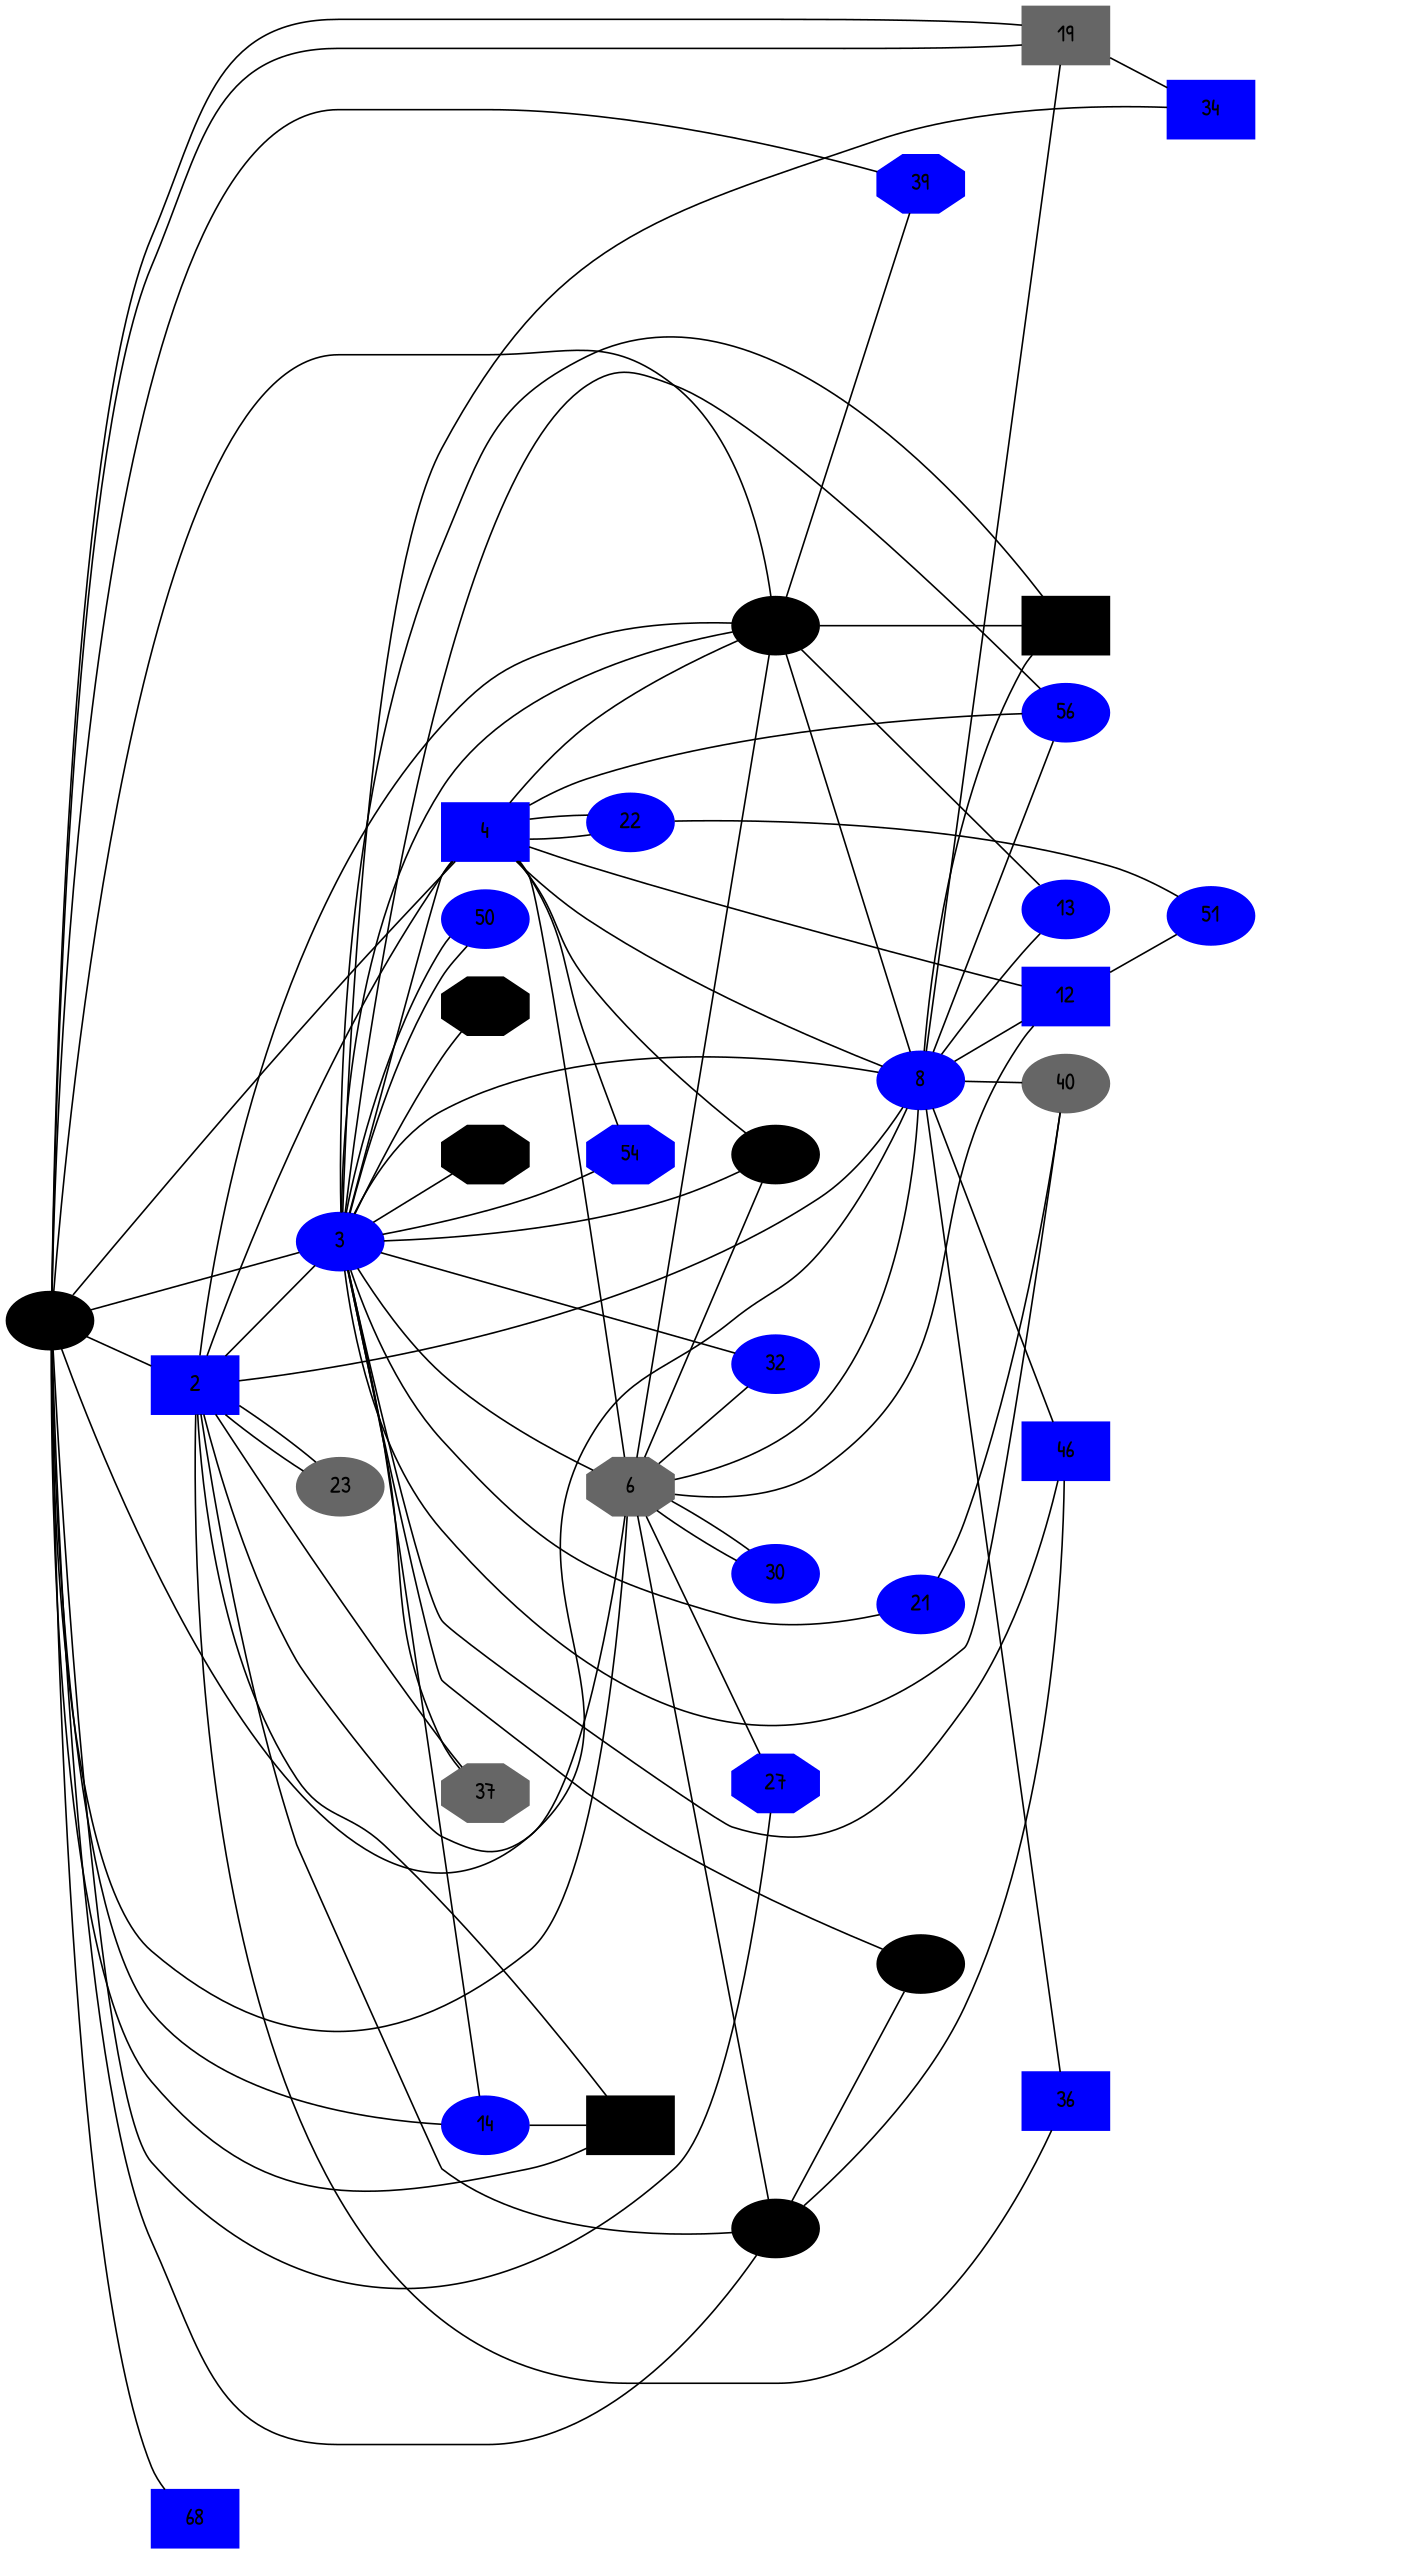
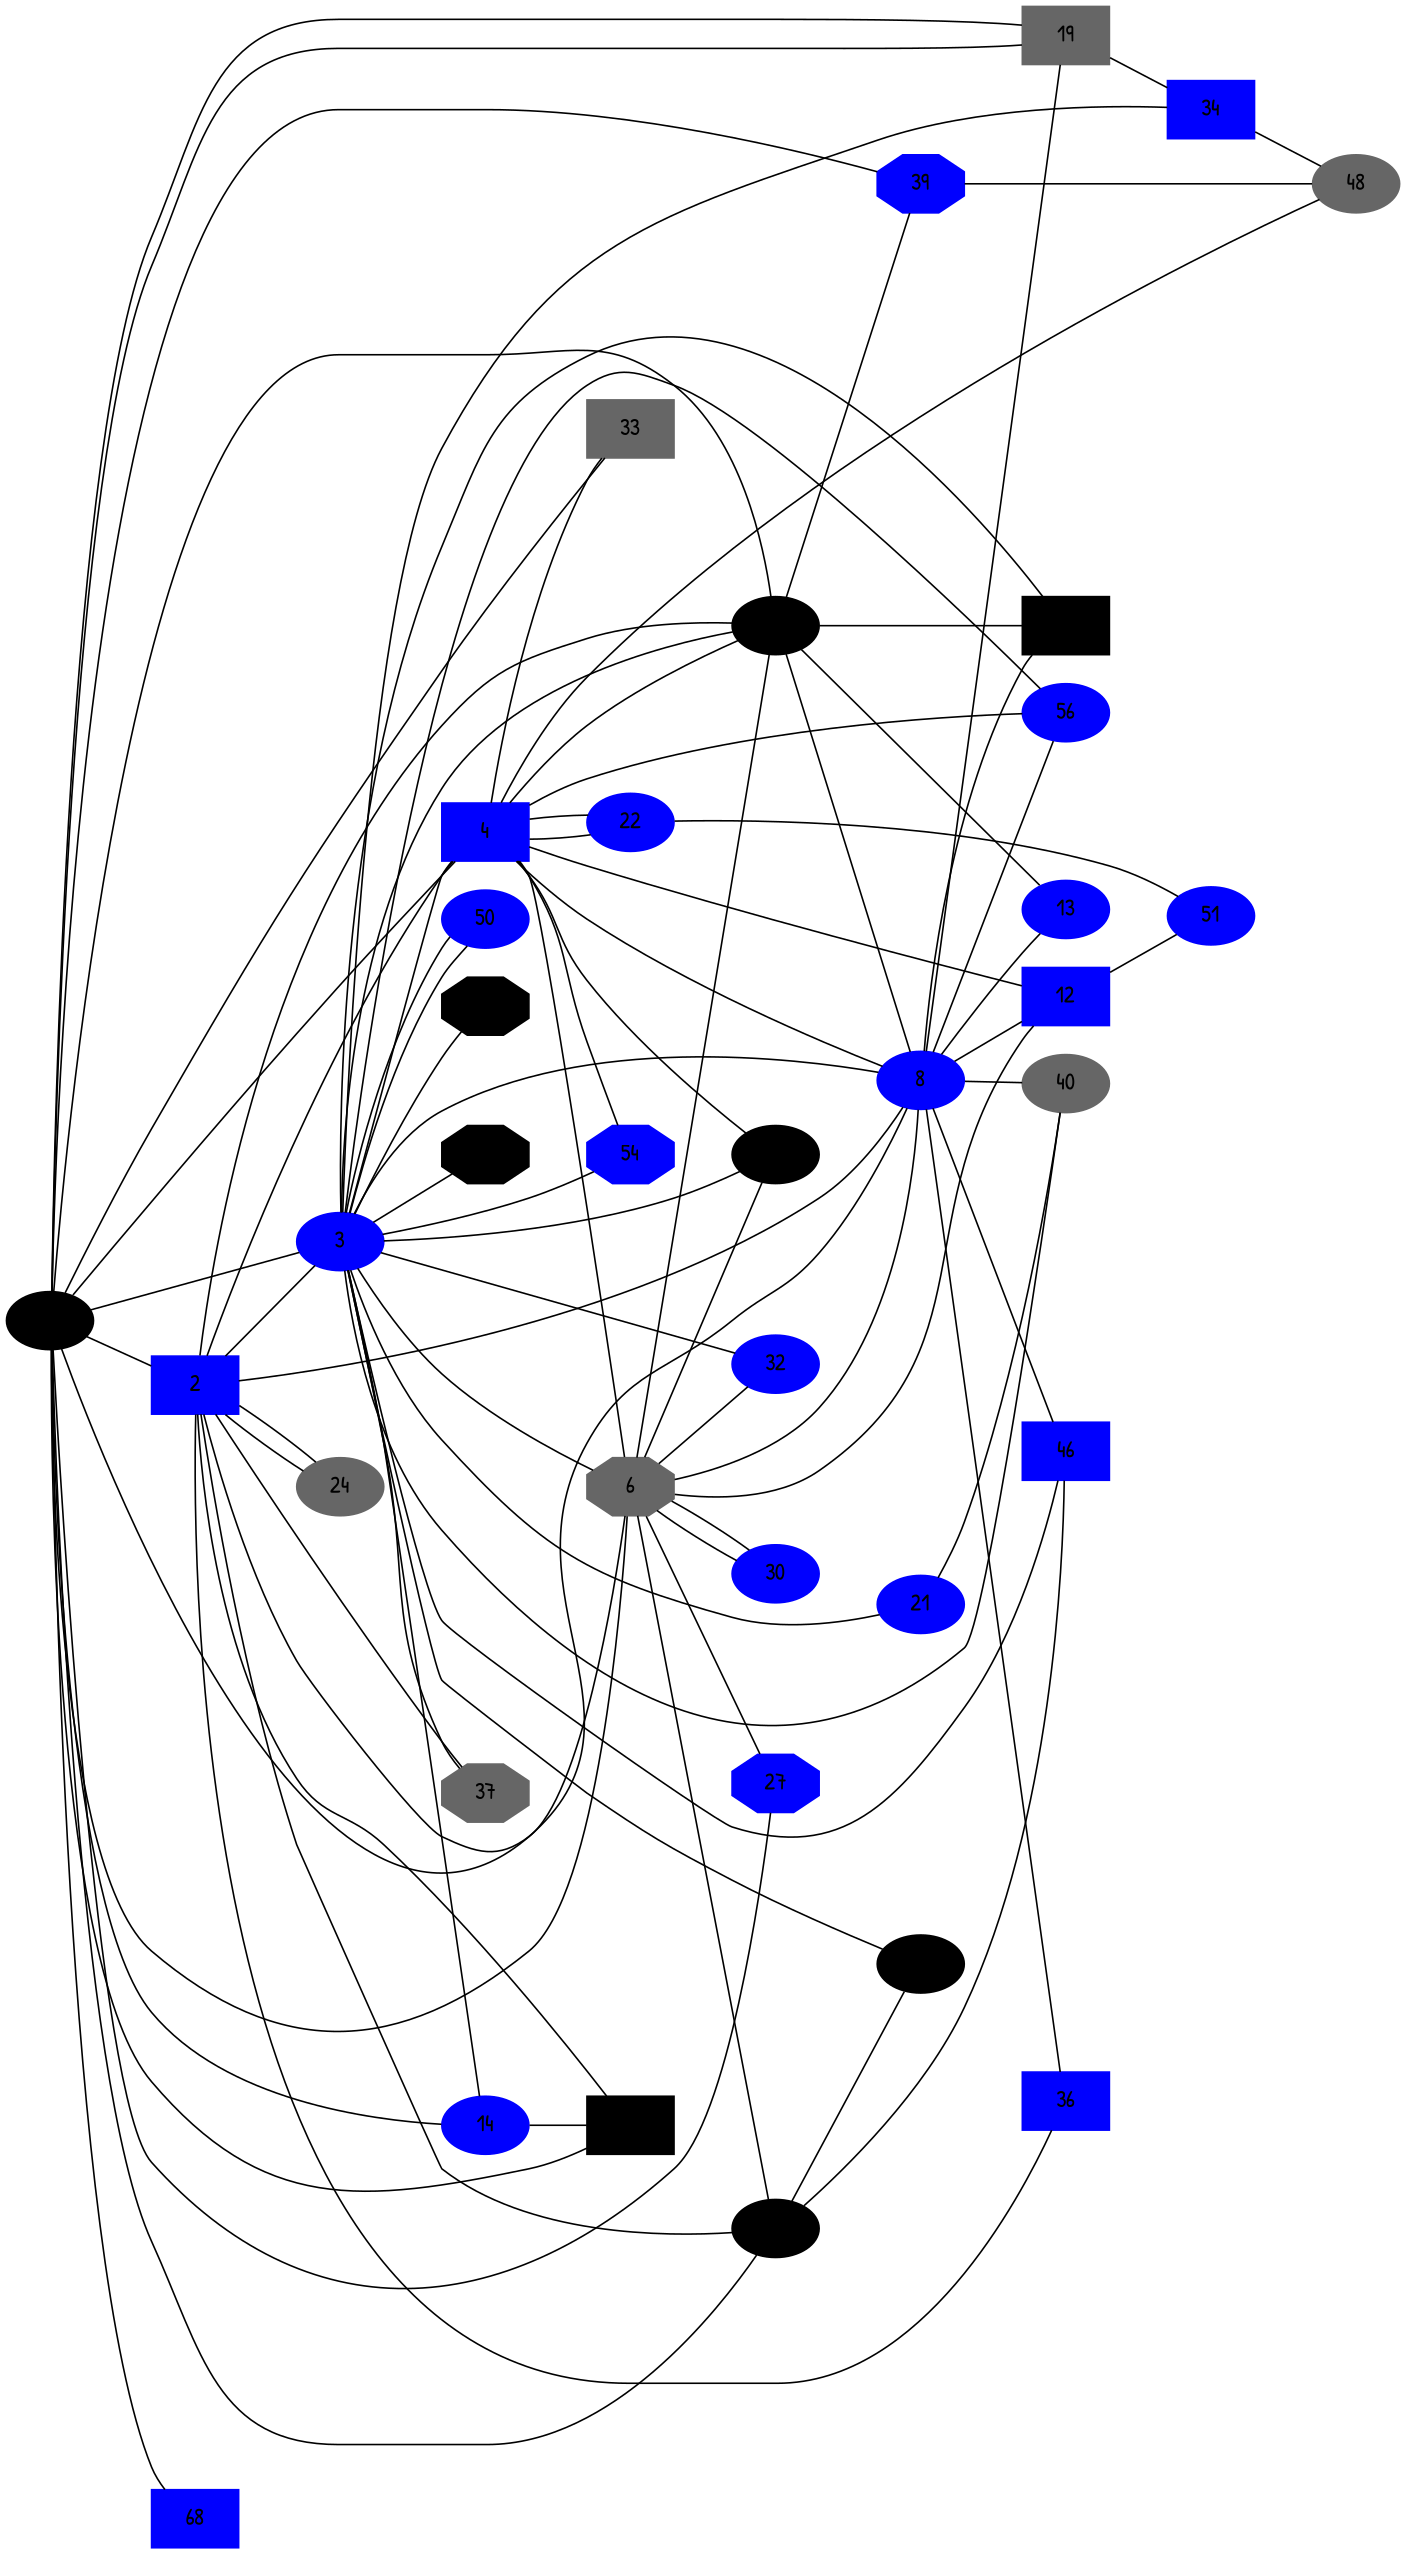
none -> (1356, 184)
none -> (630, 429)
(340, 1487) -> (340, 1487)
